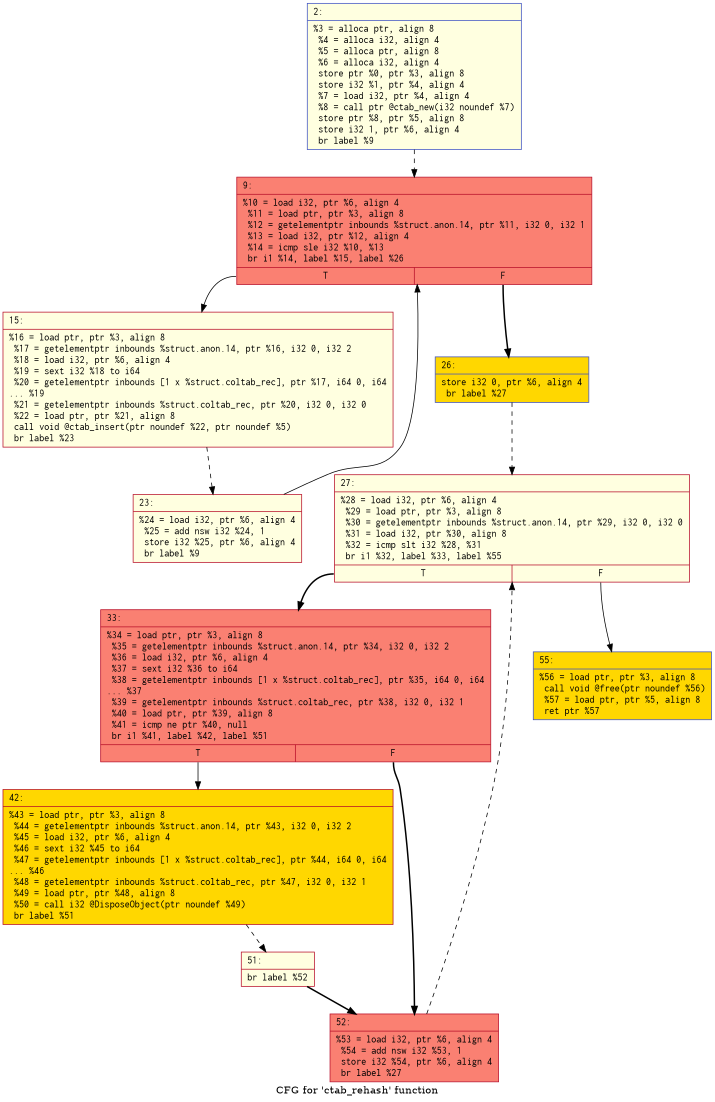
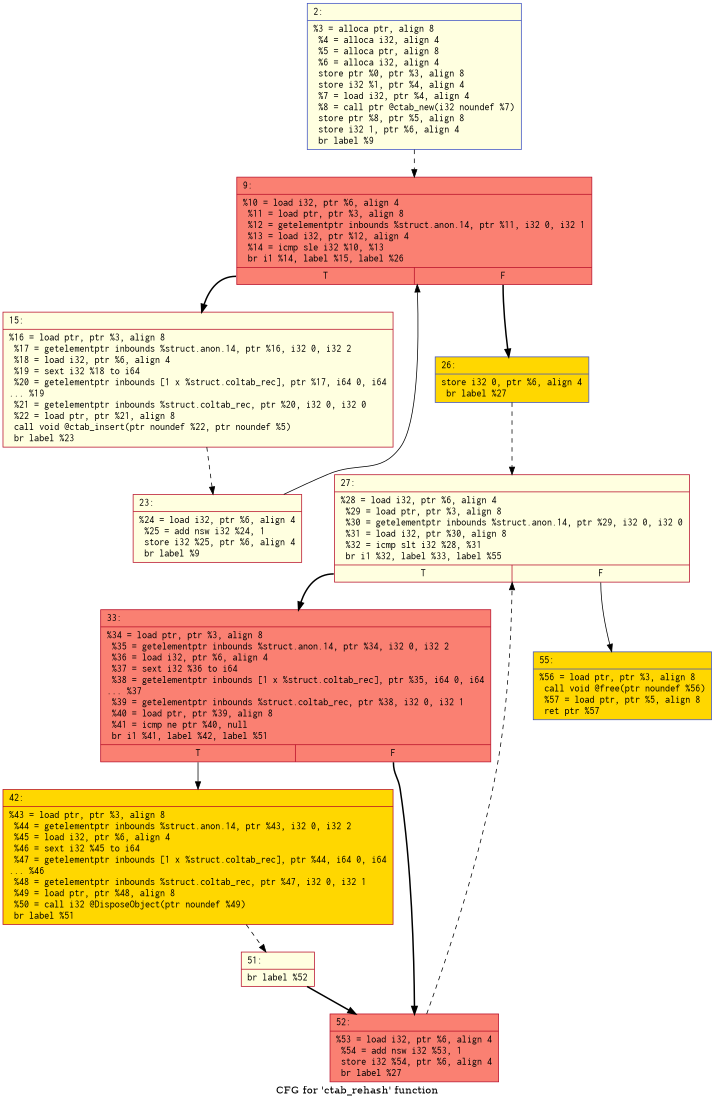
(215, 285) -> (215, 285)
